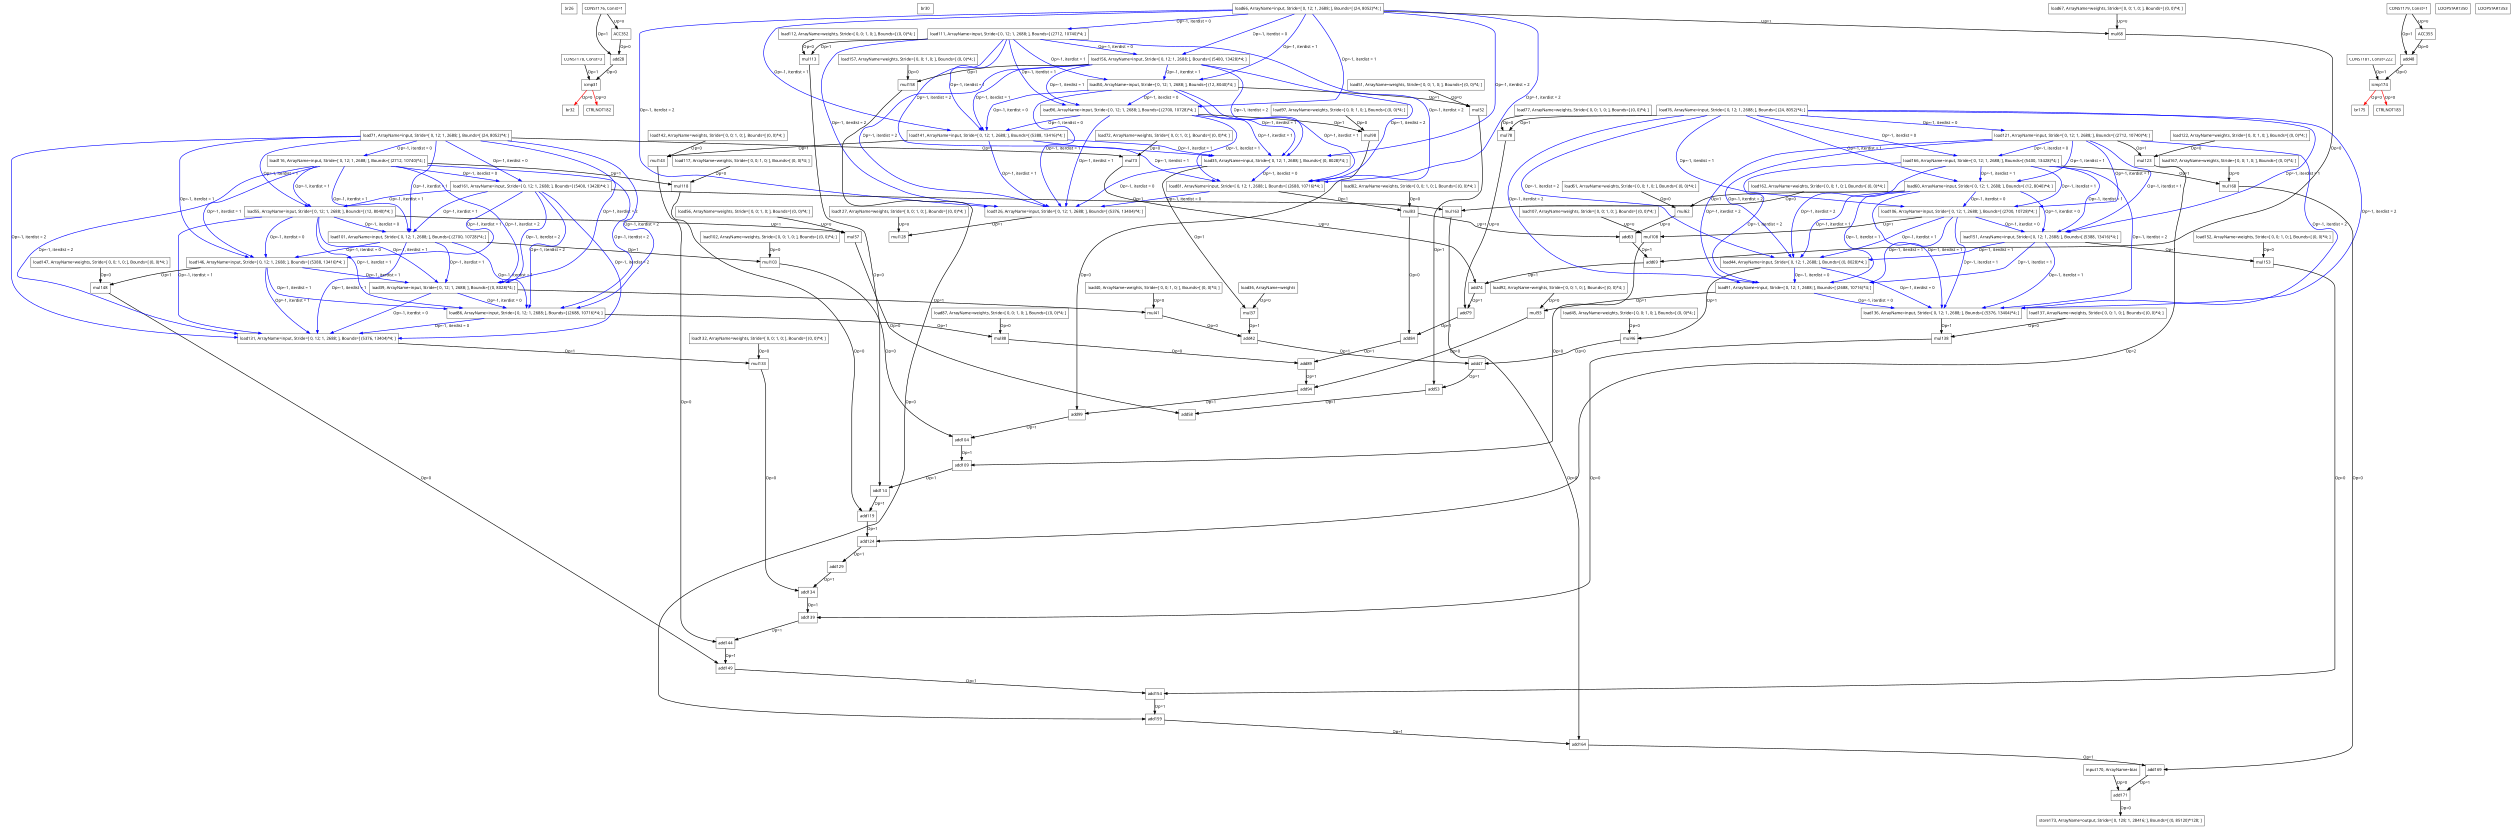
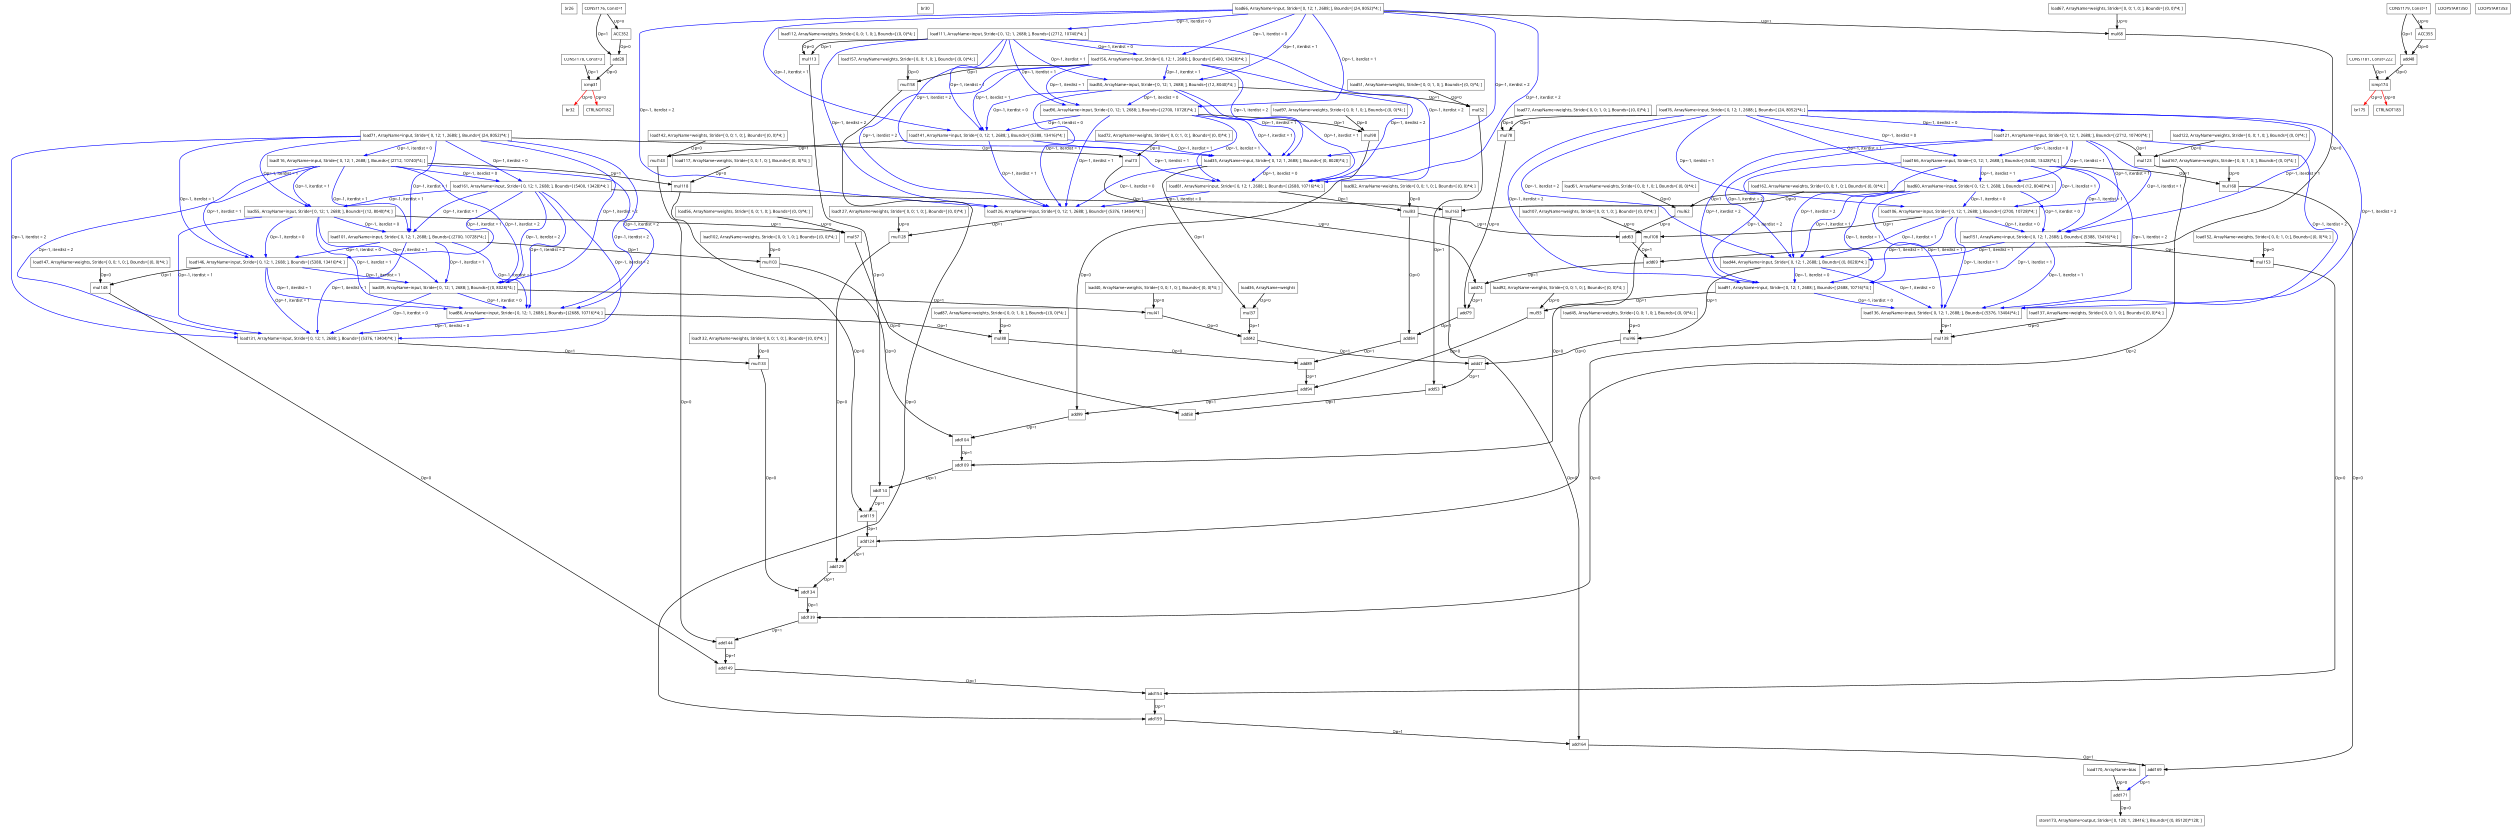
none -> (837, 390)
(2112, 770) -> (2112, 770)
(2139, 782) -> (2139, 782)
